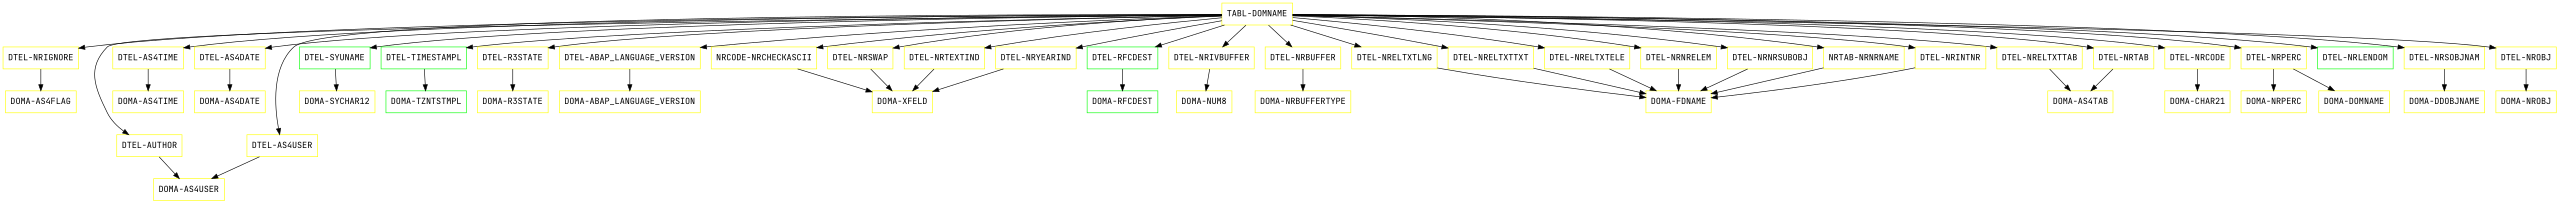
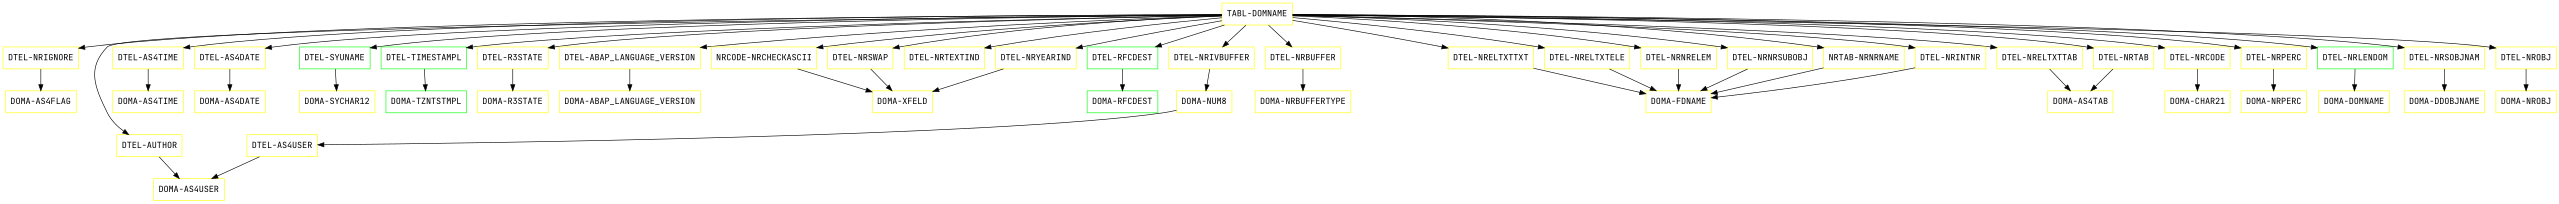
(714, 19) -> (751, 137)
(1394, 58) -> none
(926, 78) -> none
(2311, 78) -> (2355, 77)
